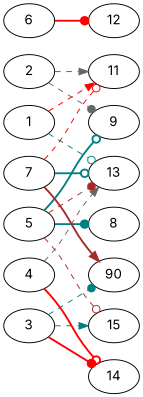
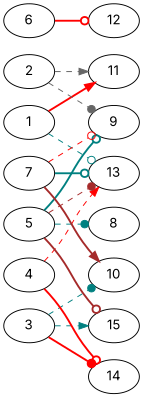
(68, 21) -> (68, 21)
(66, 101) -> (66, 101)
(70, 126) -> (65, 152)
(65, 224) -> (65, 224)
(68, 230) -> (68, 230)
(70, 272) -> (70, 272)
(114, 275) -> (114, 275)
